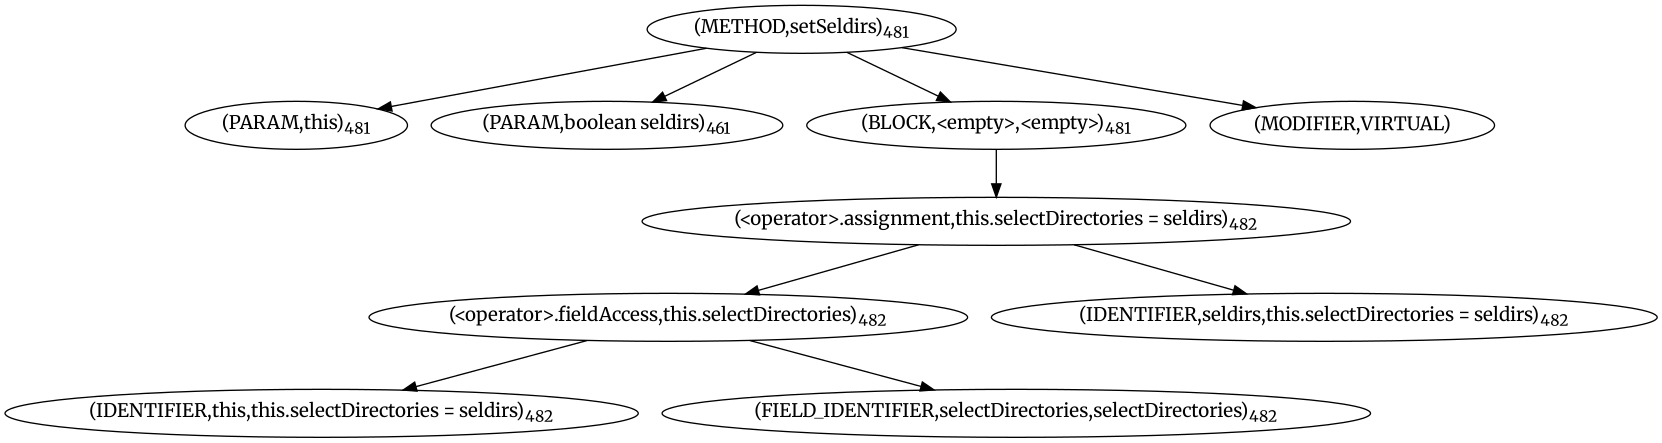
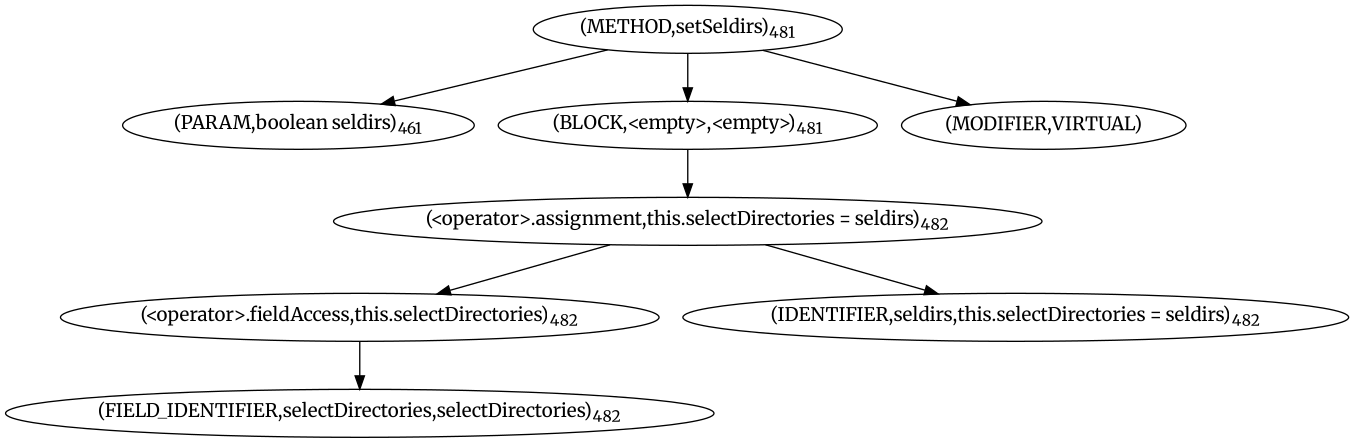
(296, 125) -> none
(322, 413) -> none
